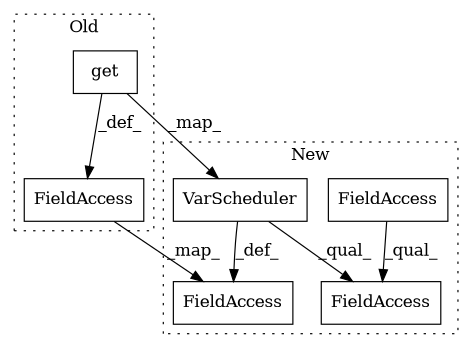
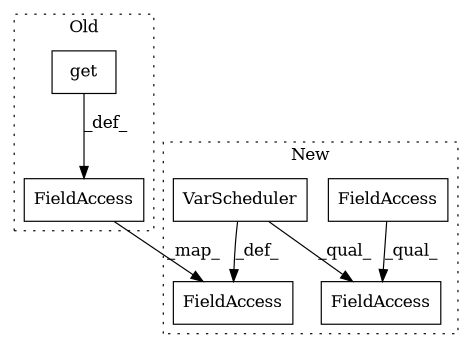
(168, 132) -> none
